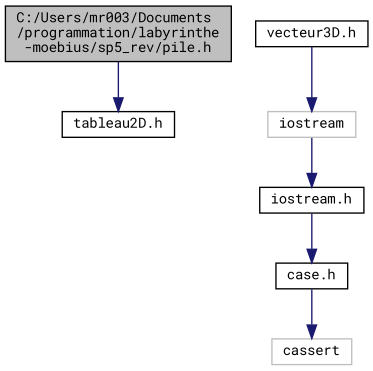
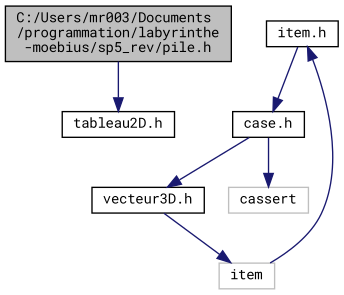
(312, 124) -> (247, 276)
none -> (214, 159)
(312, 200) -> (302, 34)
